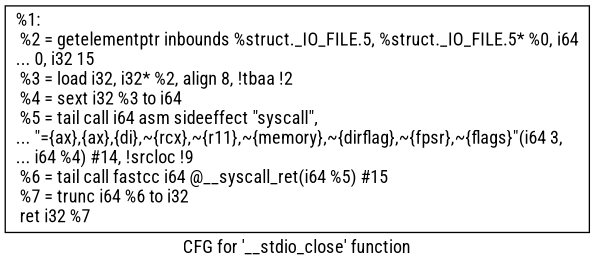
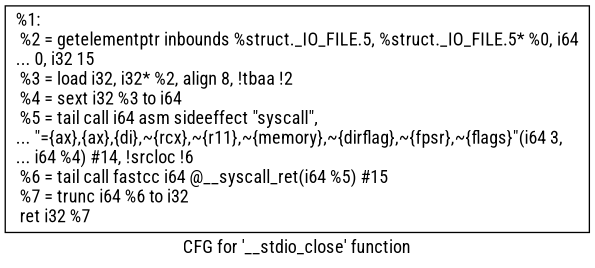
(105, 158) -> (105, 158)
